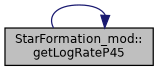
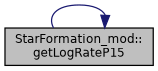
(79, 47) -> (79, 47)
